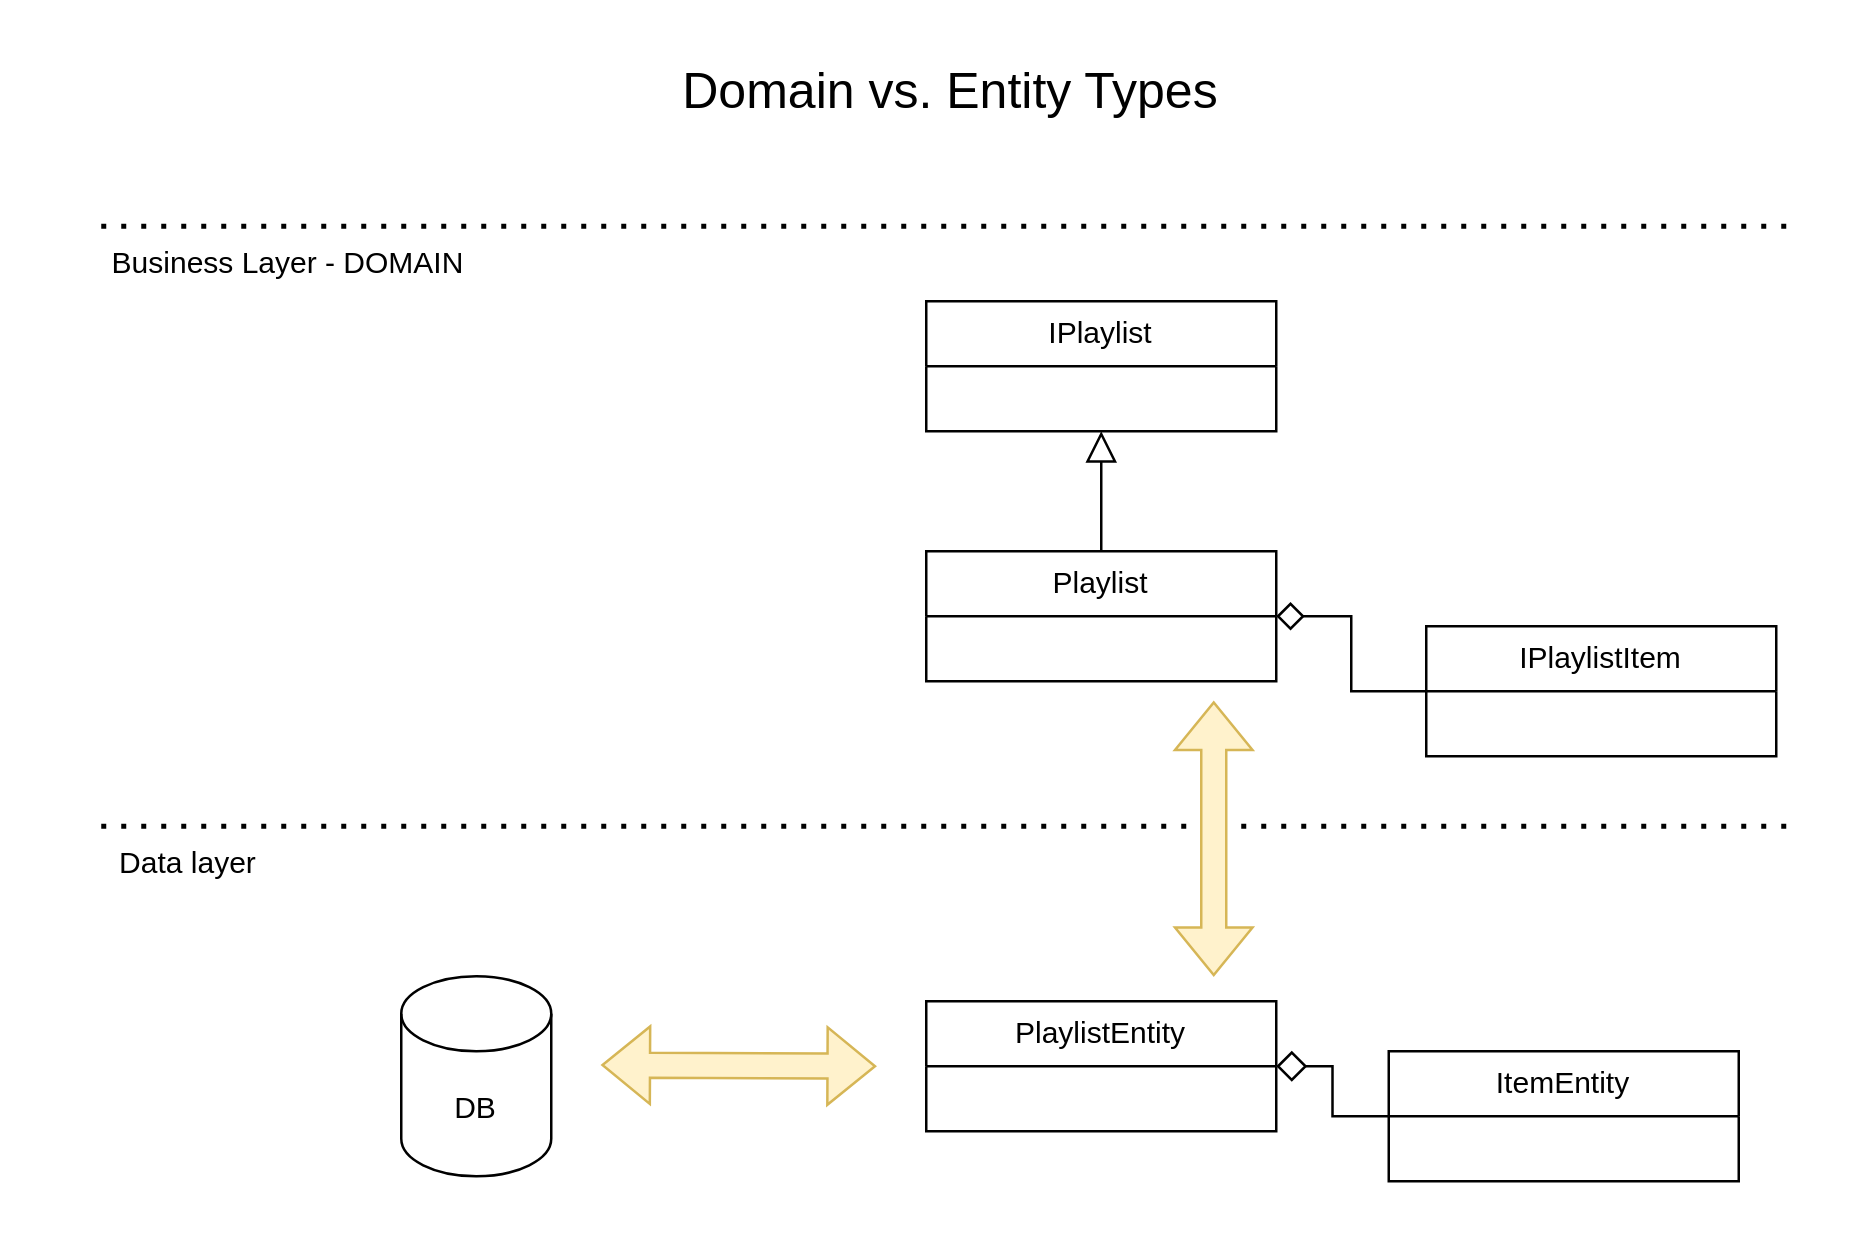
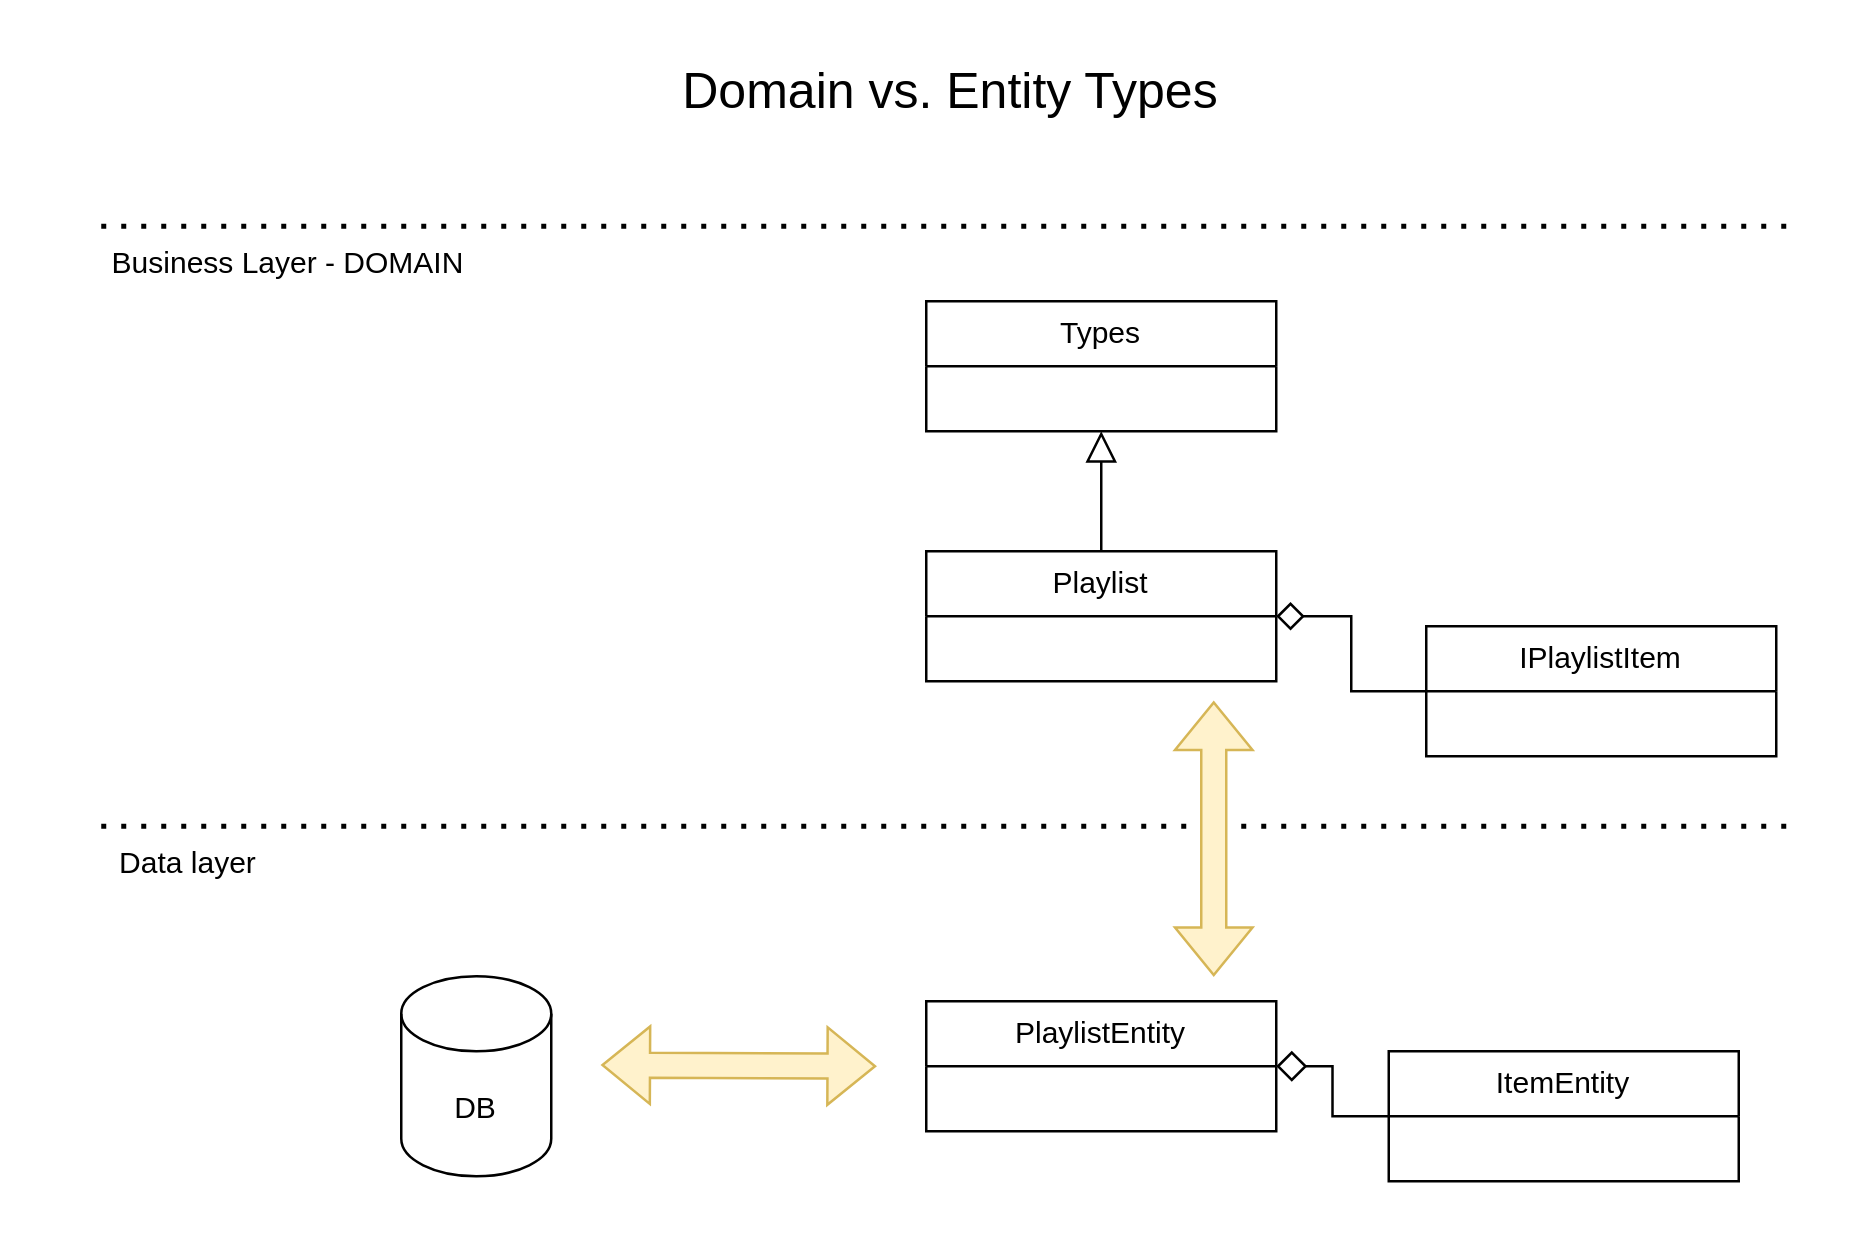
(1101, 334) -> (1101, 334)
